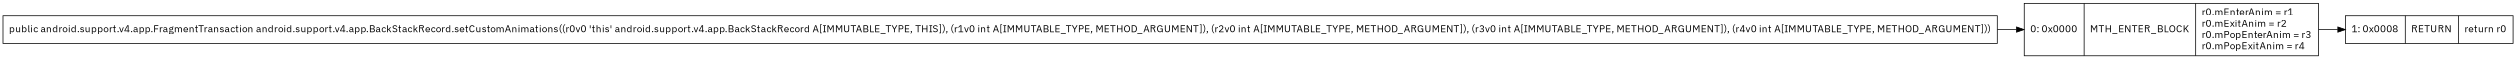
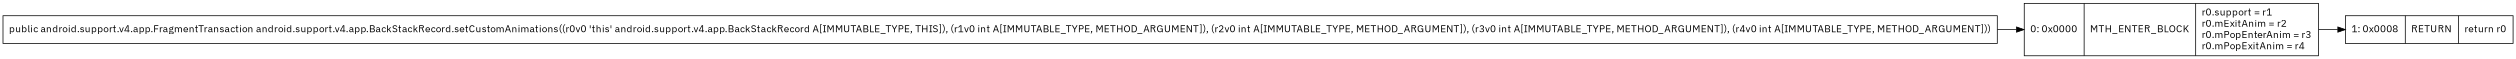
(2248, 12) -> (2237, 12)
